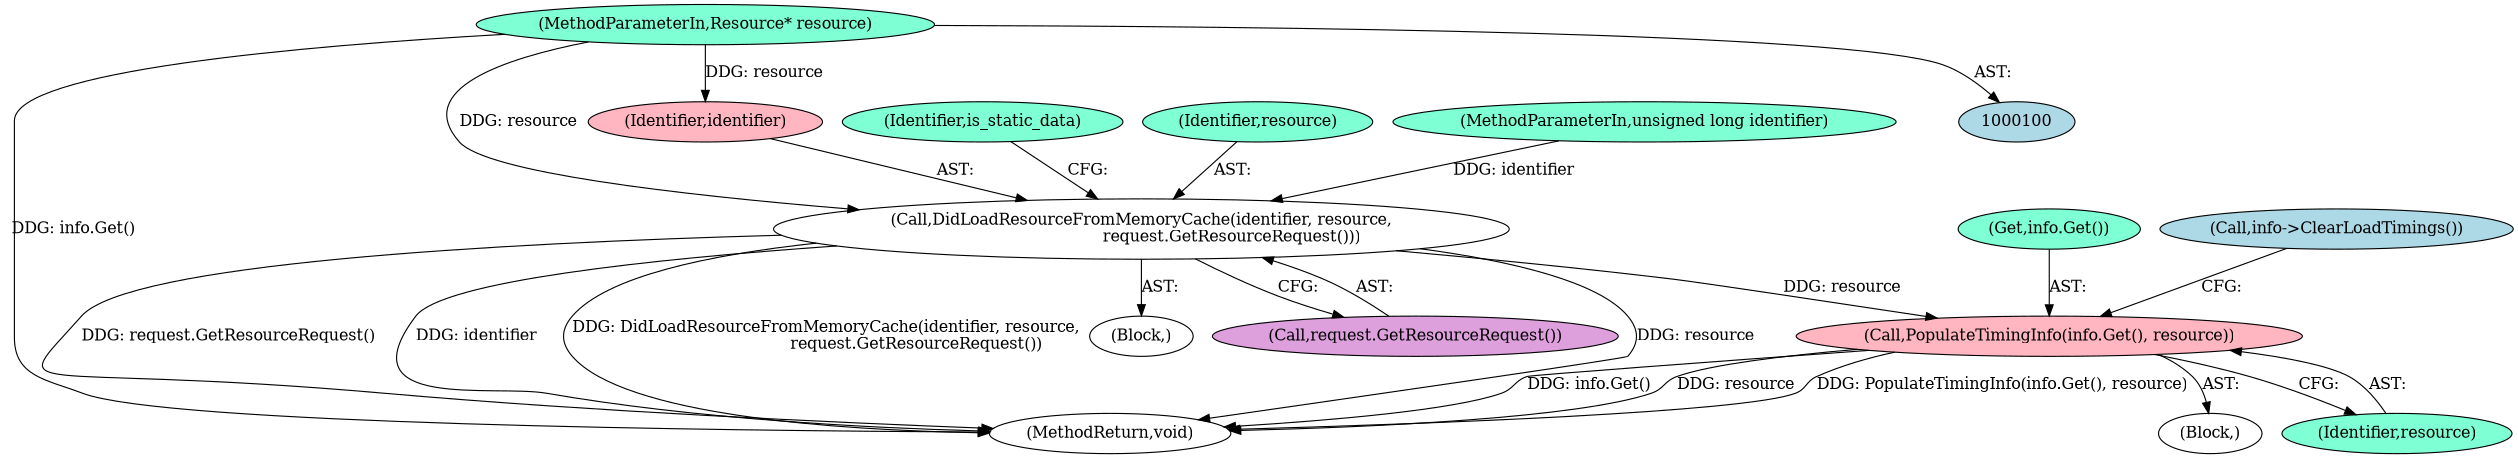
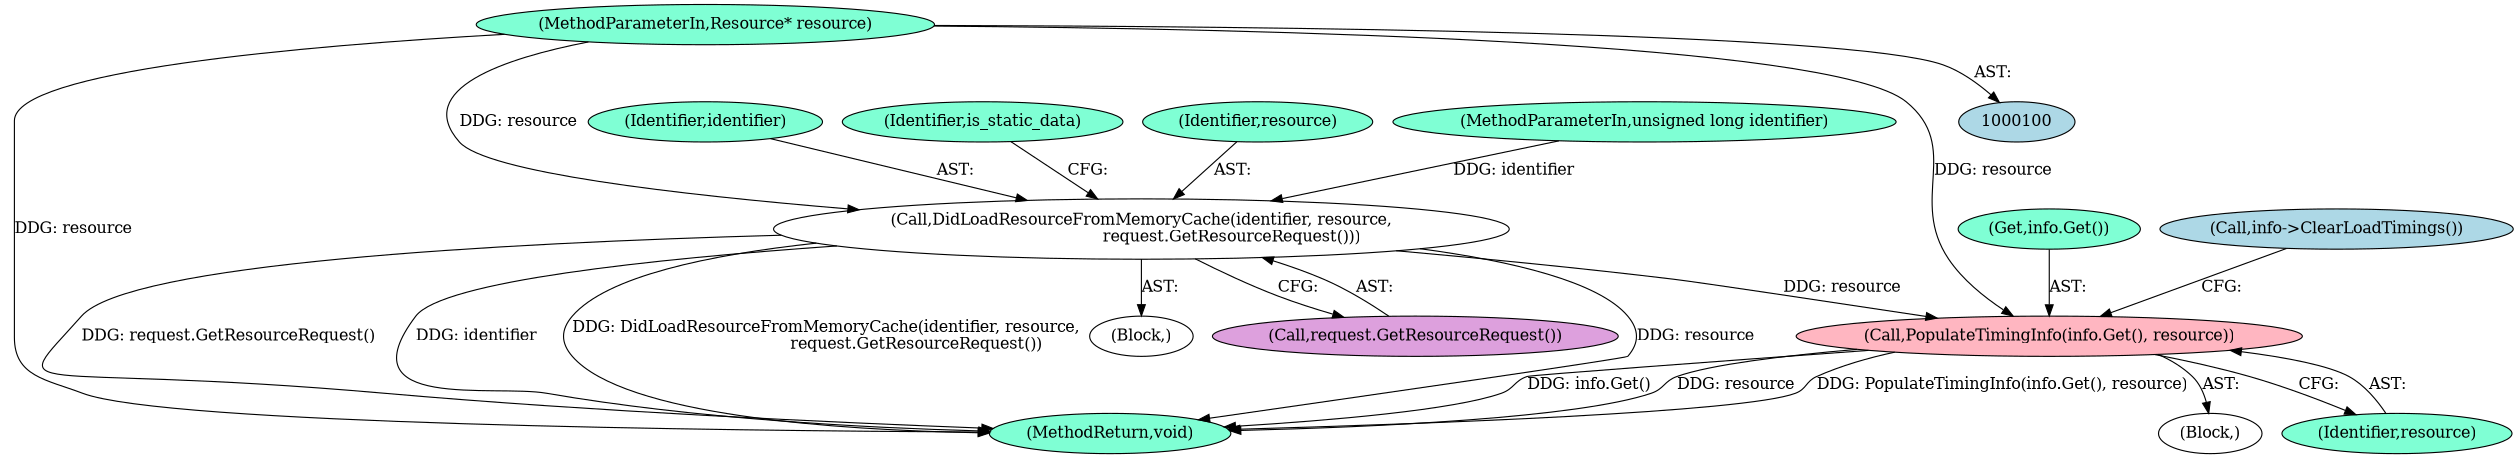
(705, 68) -> (1545, 45)
(705, 122) -> (705, 122)
(74, 229) -> (74, 229)
(1110, 434) -> (1110, 434)
